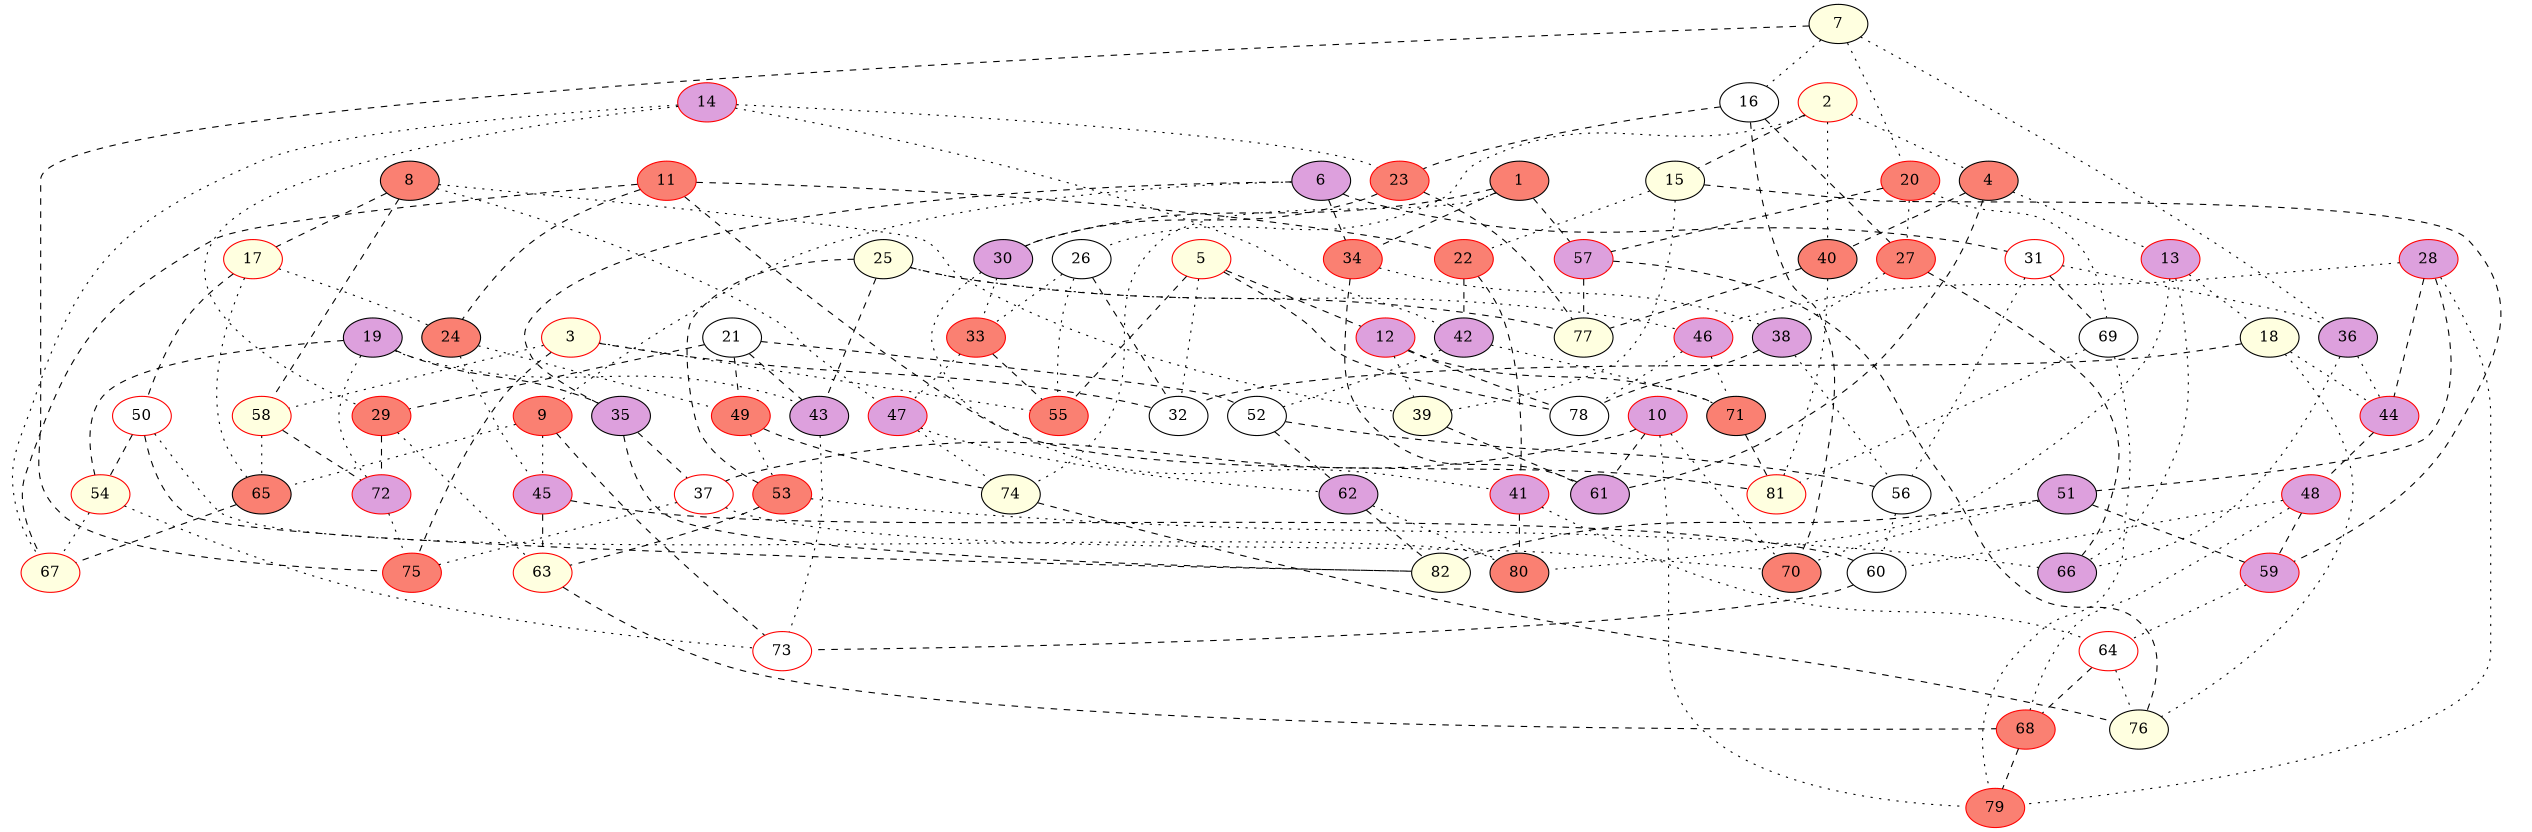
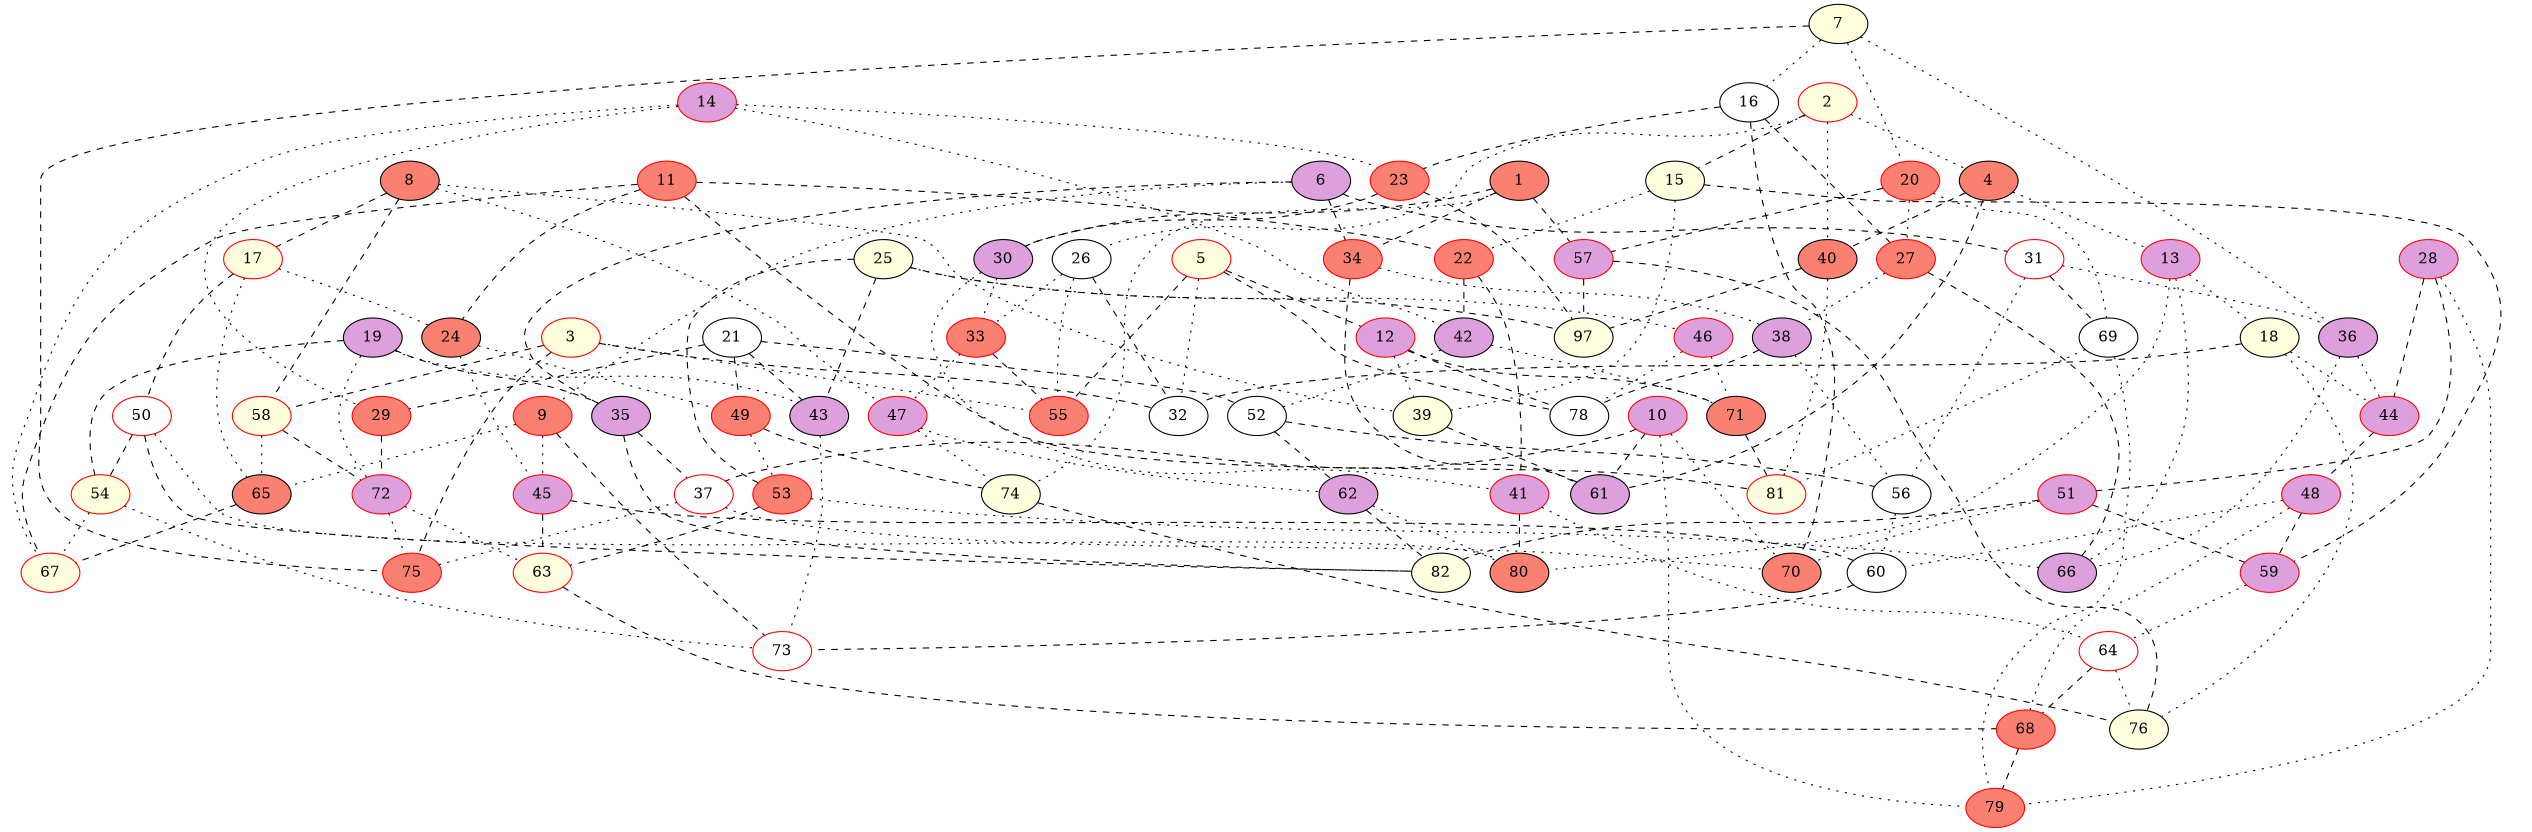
(2078, 285) -> none
(1584, 338) -> (1584, 338)
(416, 377) -> (416, 377)
(462, 494) -> (462, 534)
(2067, 494) -> (2067, 494)
